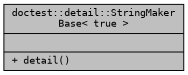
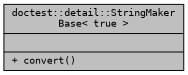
(41, 61) -> (44, 61)
